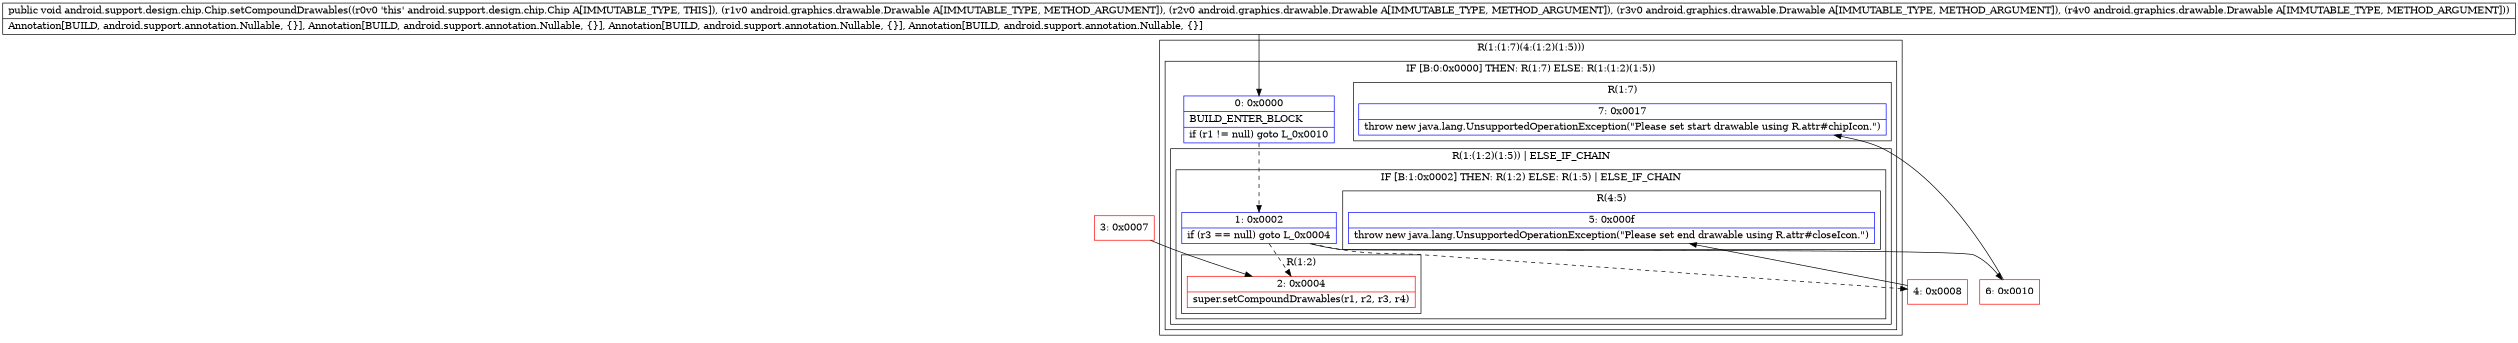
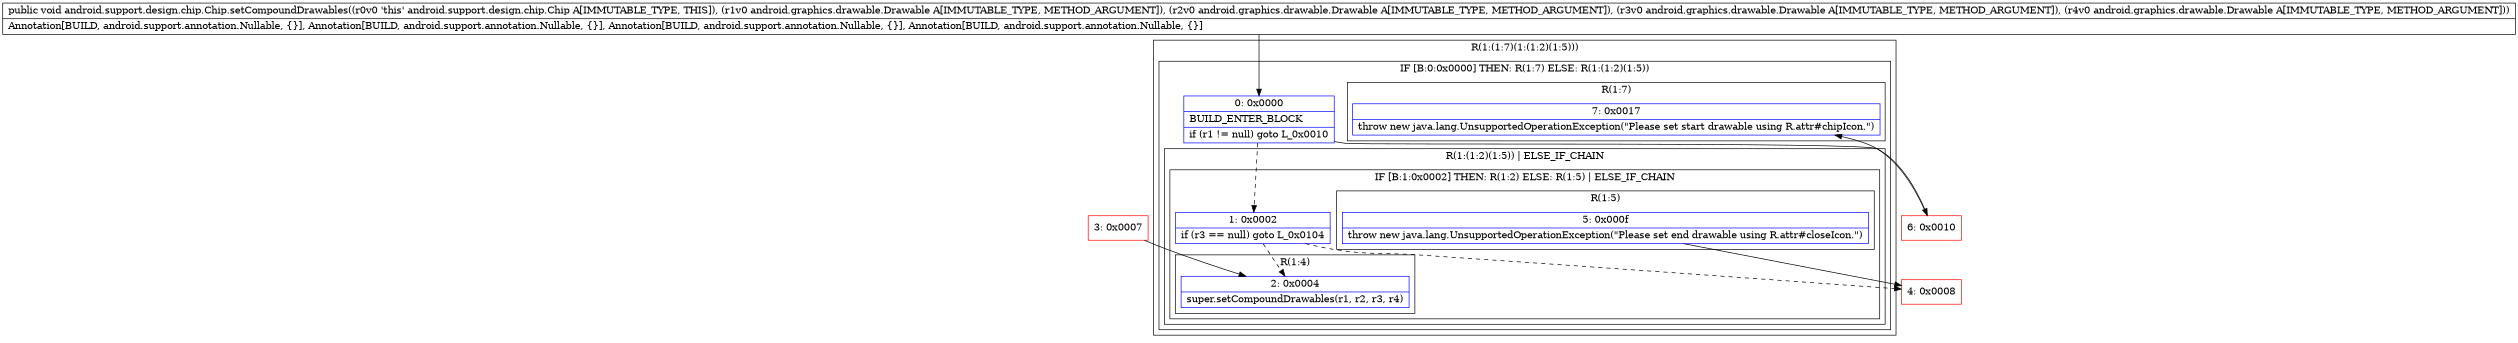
(1531, 48) -> (1525, 48)
(1612, 199) -> (1605, 199)
(1259, 235) -> (1253, 235)
(1657, 250) -> (1645, 144)
(1301, 263) -> (1295, 263)
(1802, 265) -> (1789, 264)
(1301, 292) -> (1295, 292)
